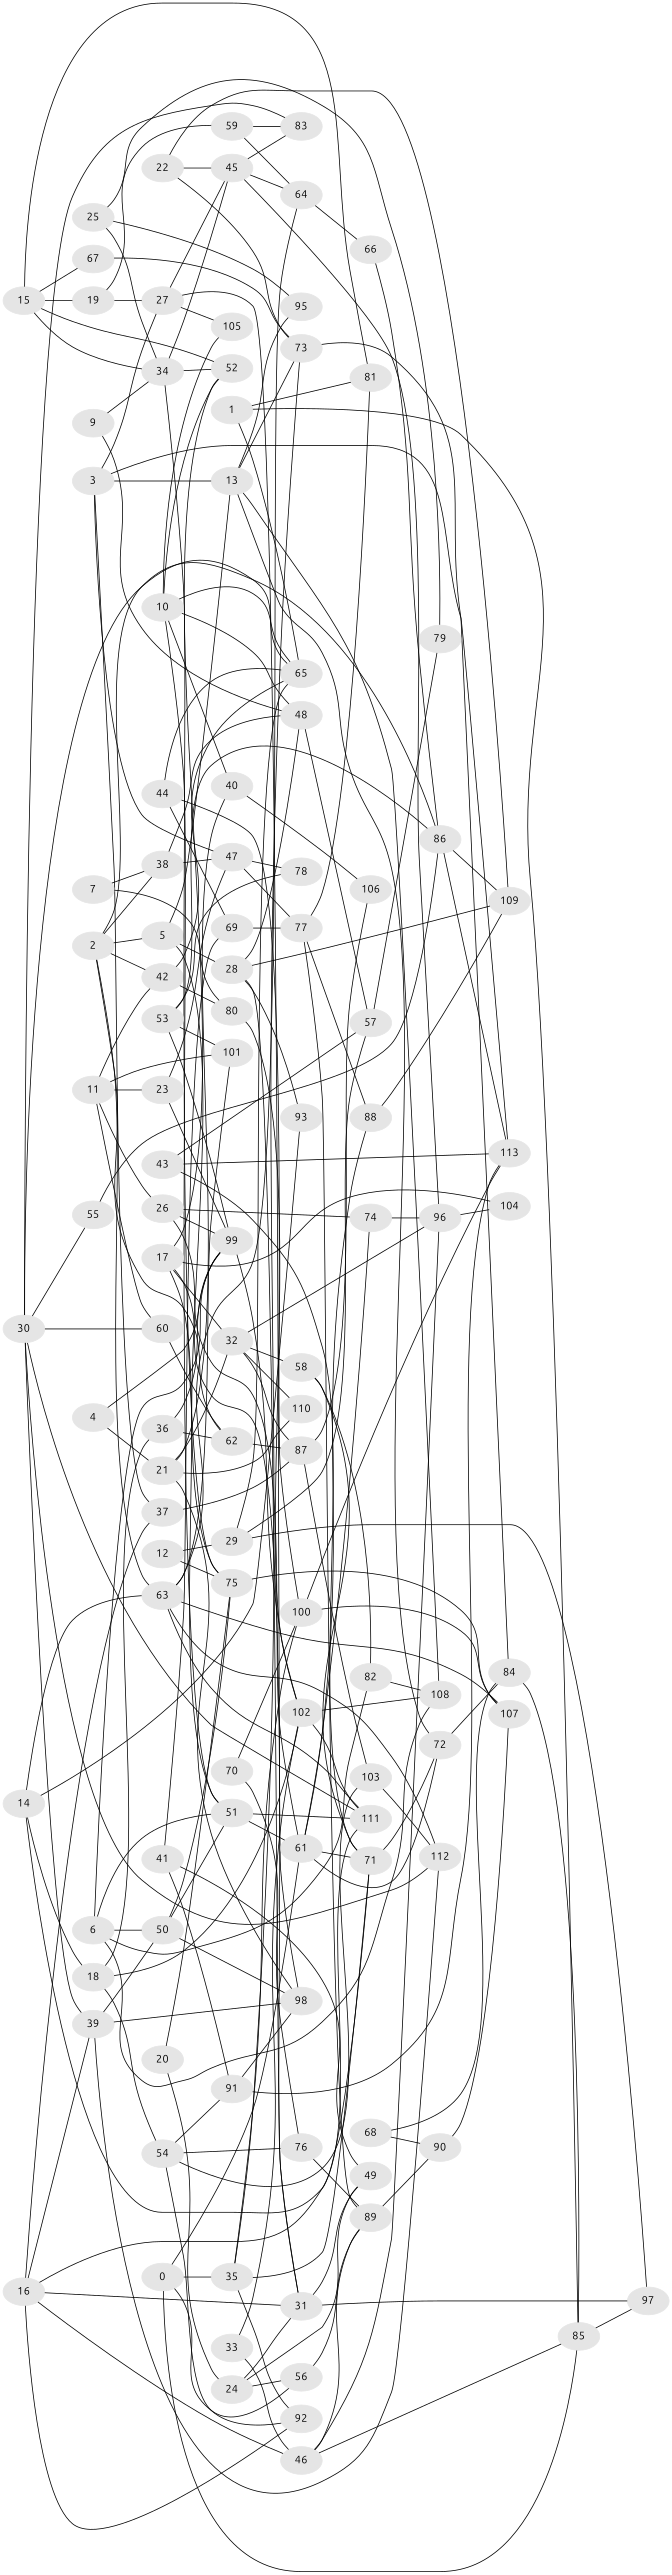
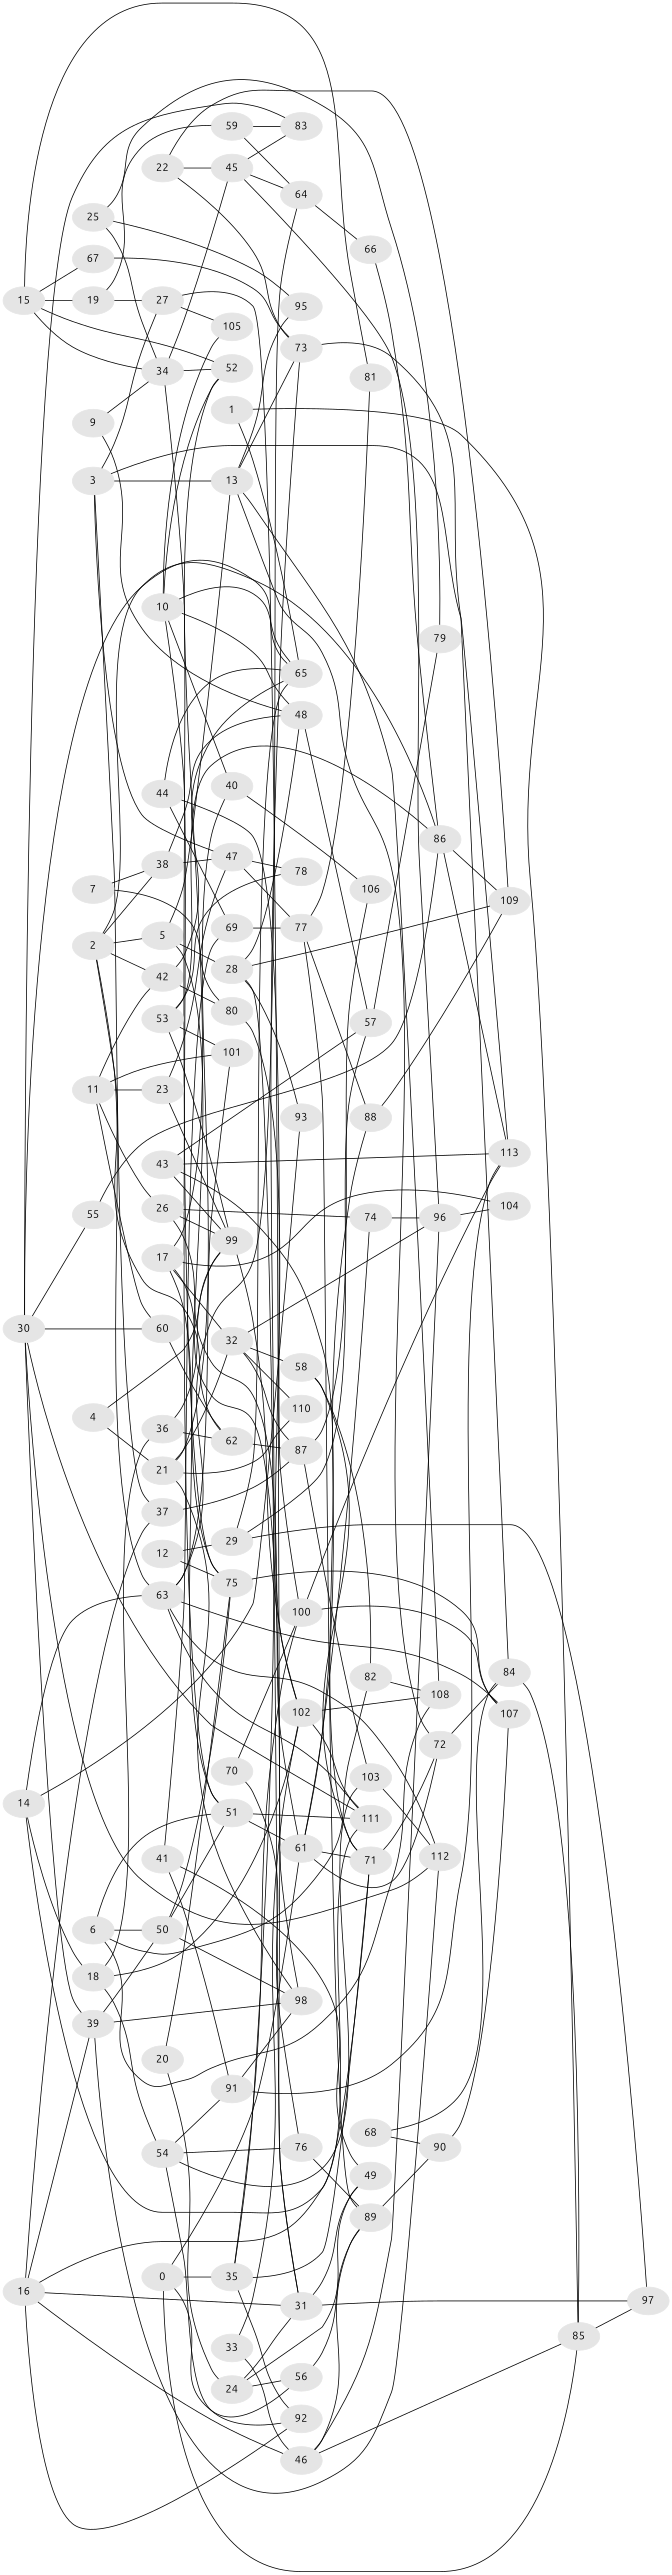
(197, 234) -> none
(304, 393) -> none
(116, 1567) -> (195, 1200)
